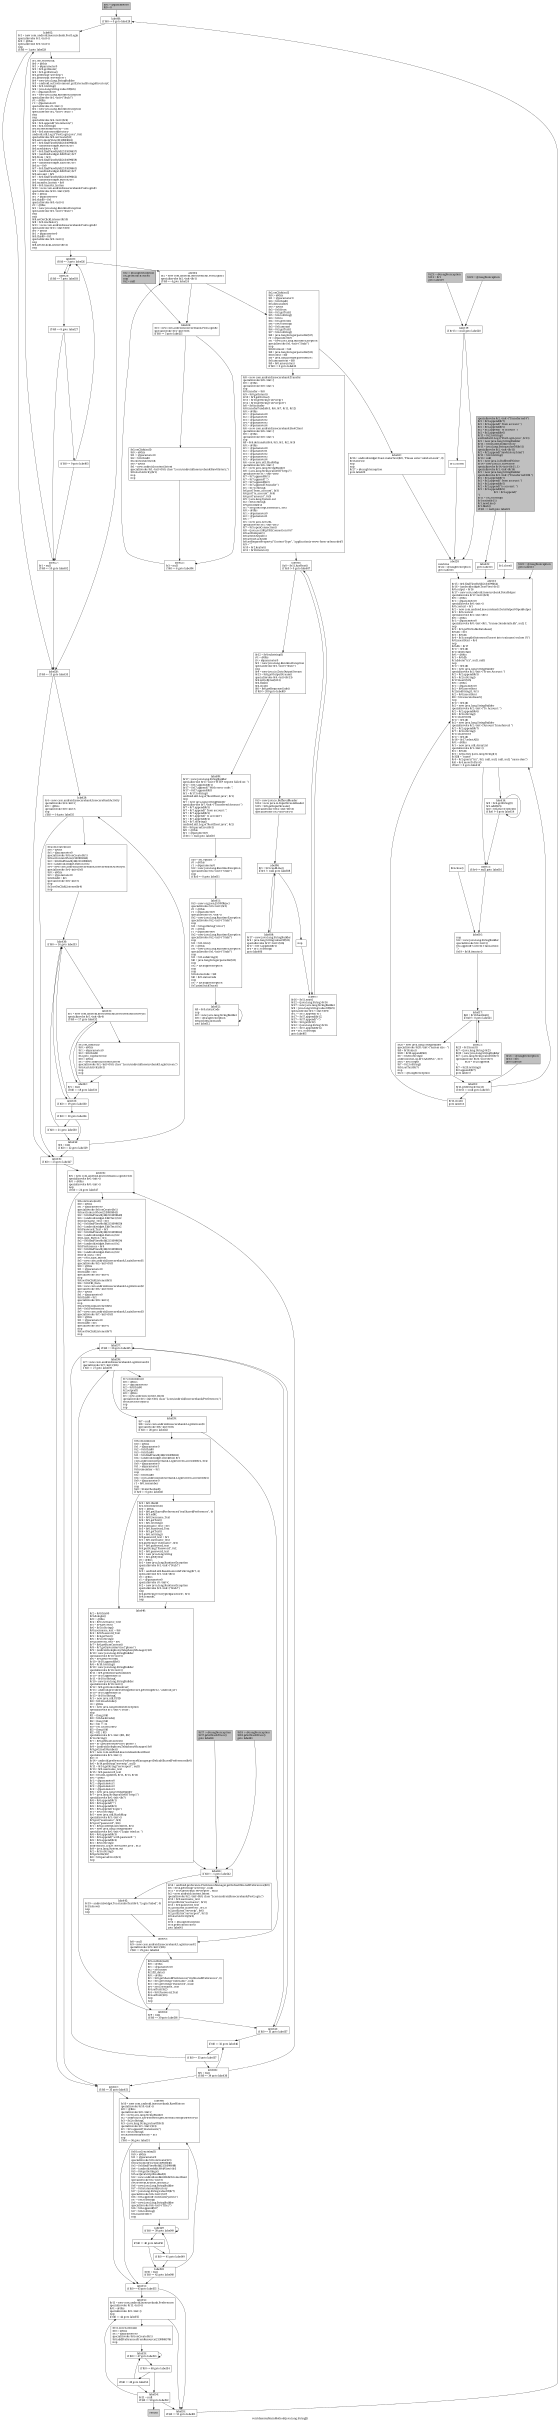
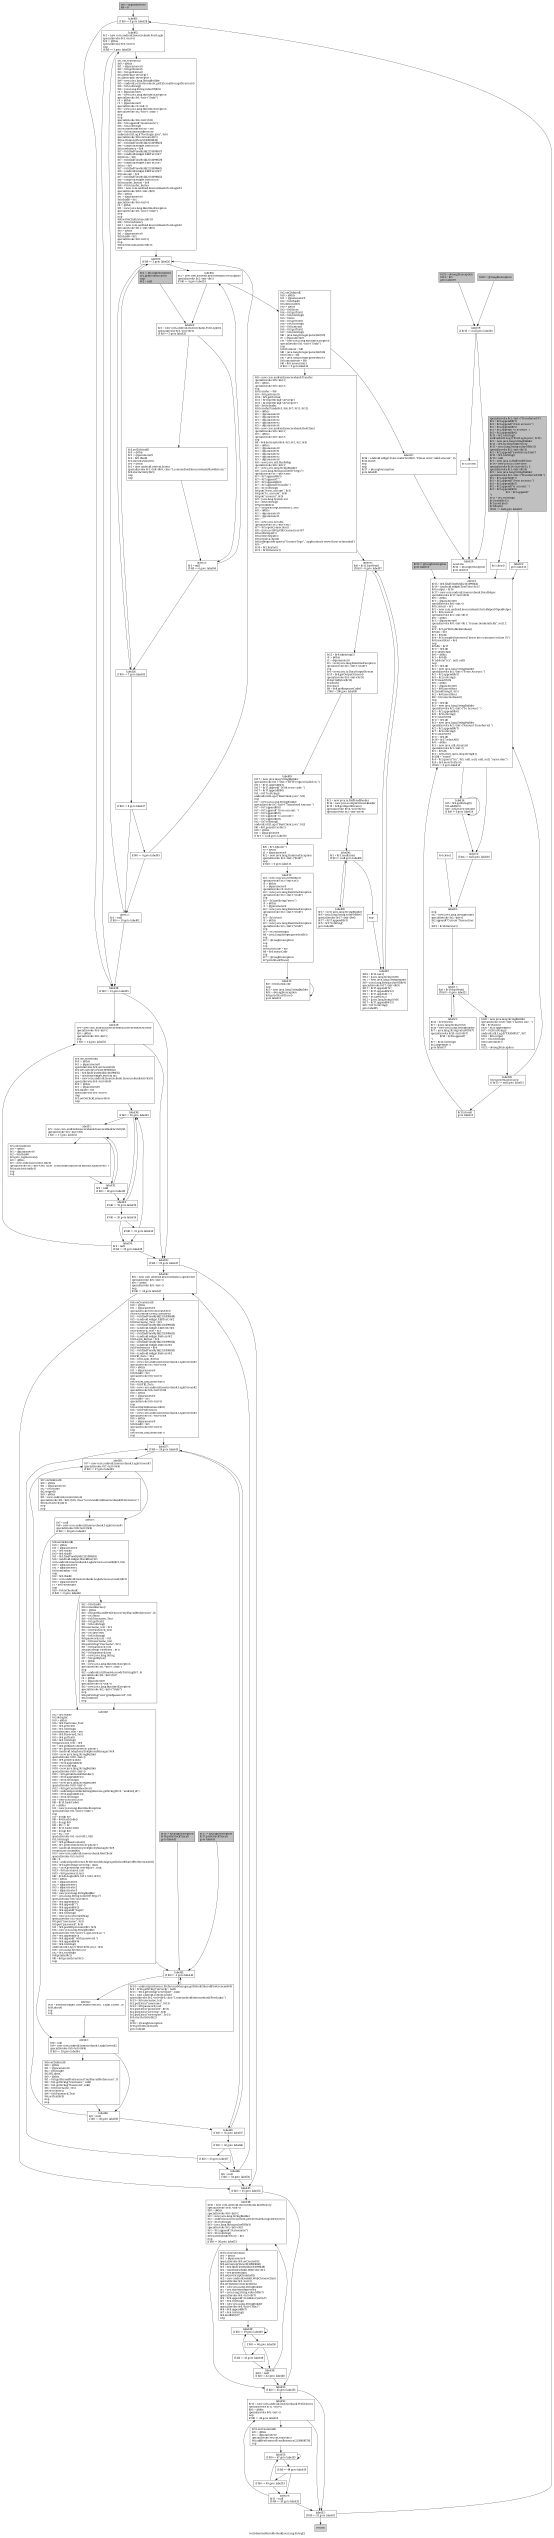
none -> (167, 619)
(522, 1059) -> none
(221, 2059) -> (232, 2158)
(154, 2405) -> (321, 2520)
